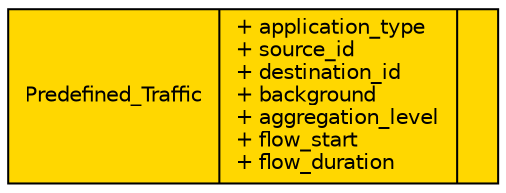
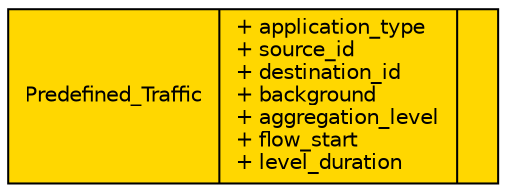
(316, 163) -> (320, 163)
